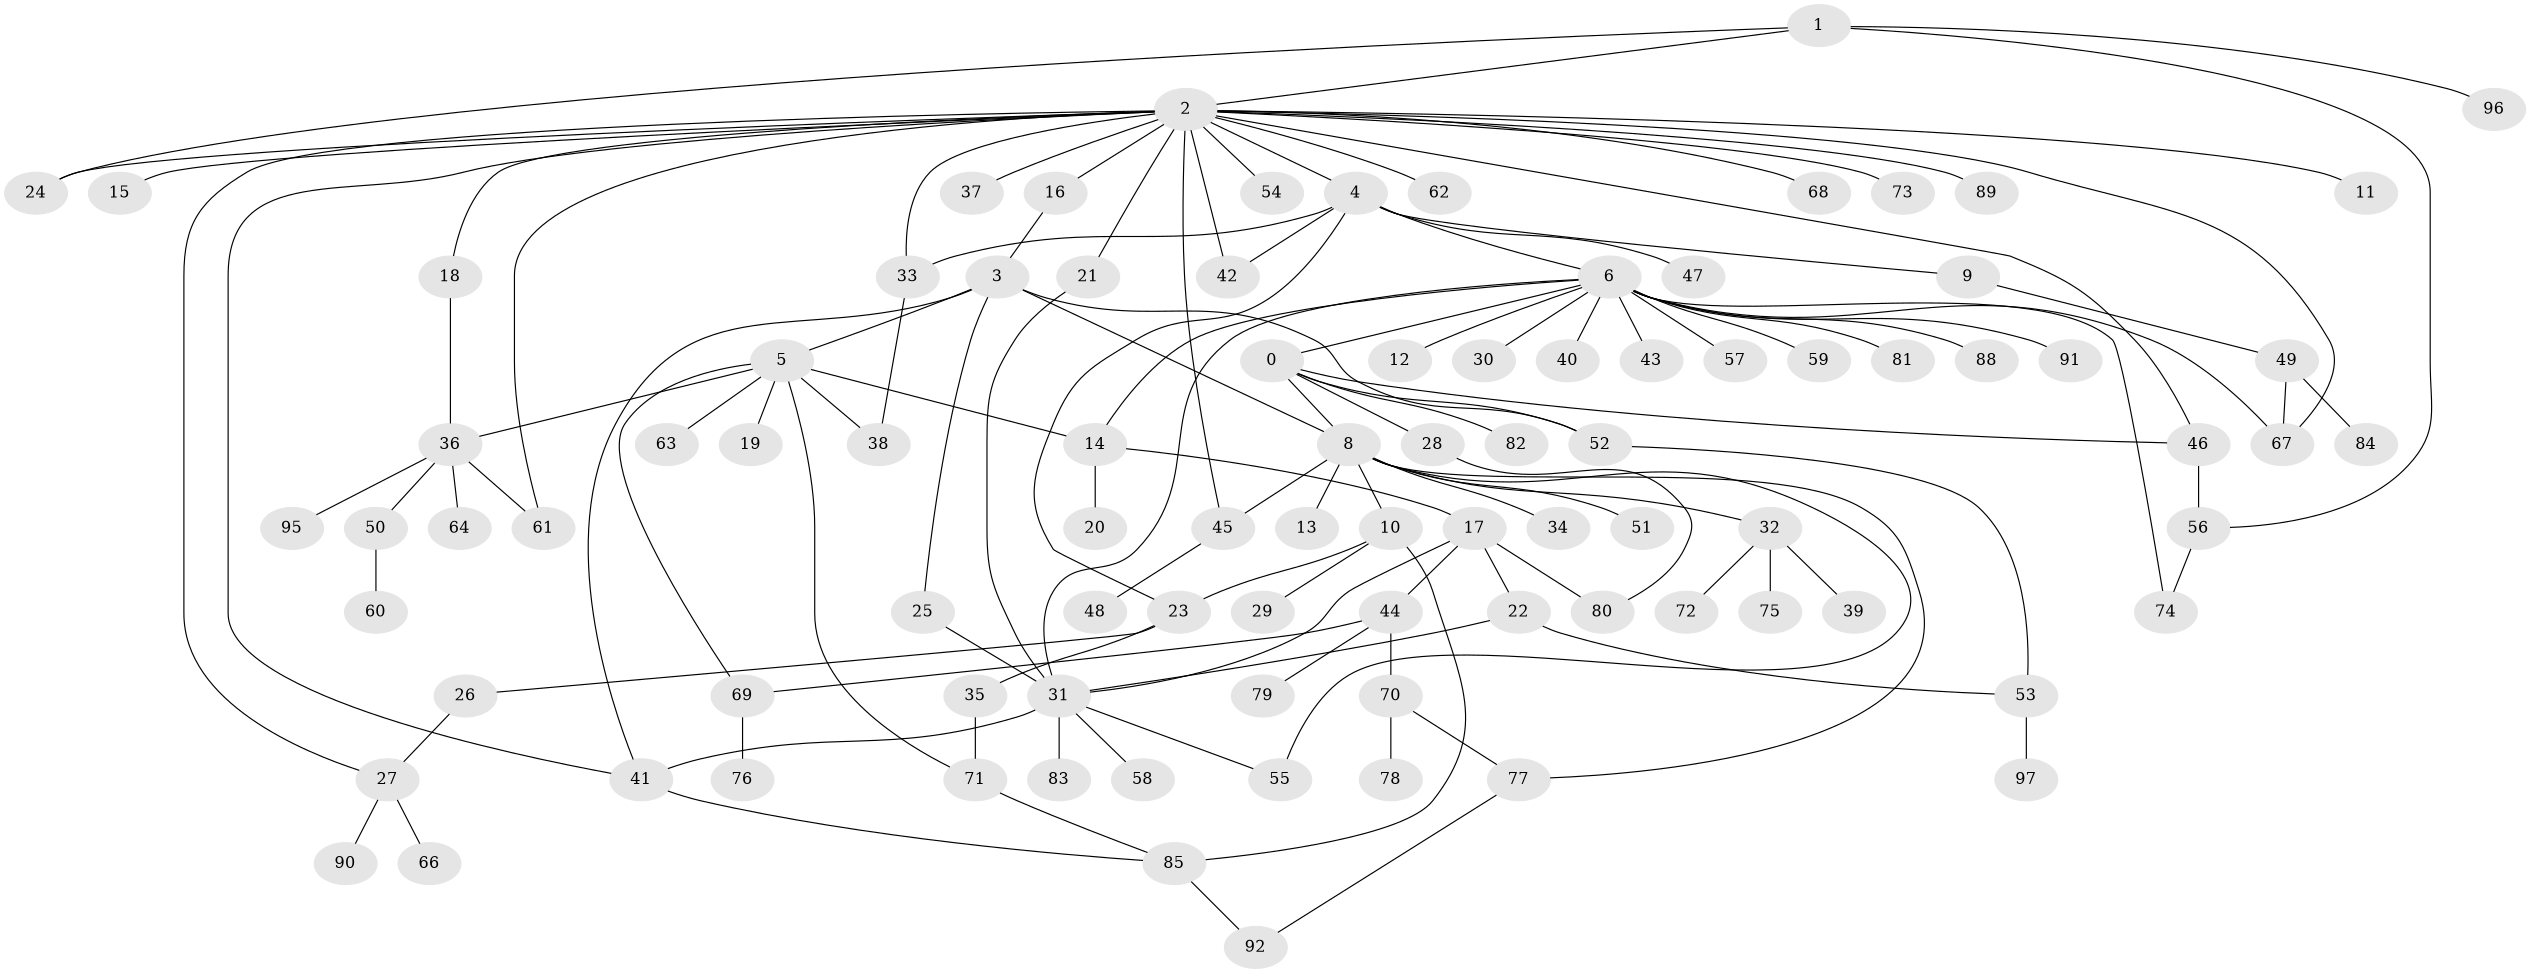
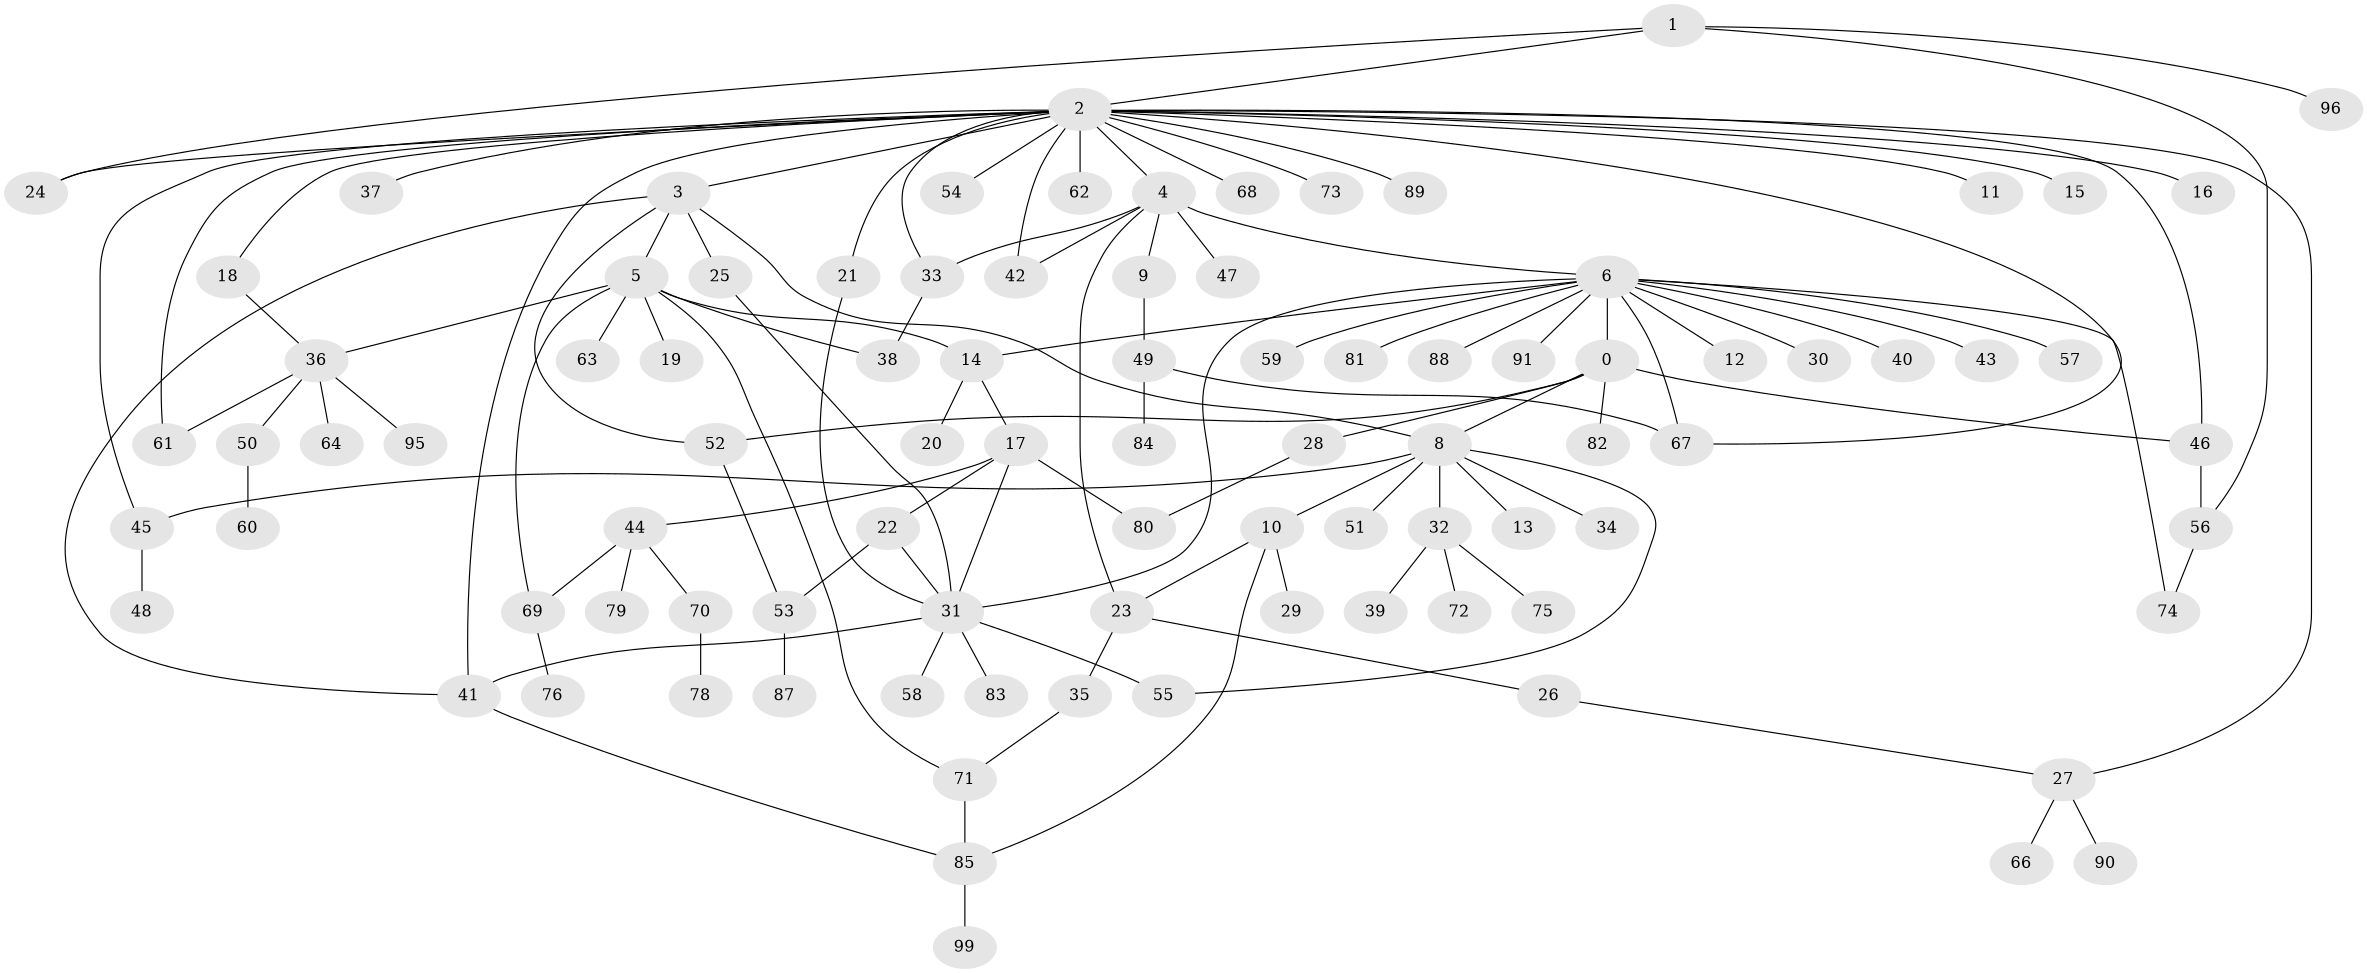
(1027, 235) -> (879, 151)
(1519, 780) -> none
(2026, 780) -> (784, 696)
(1256, 947) -> (965, 947)
